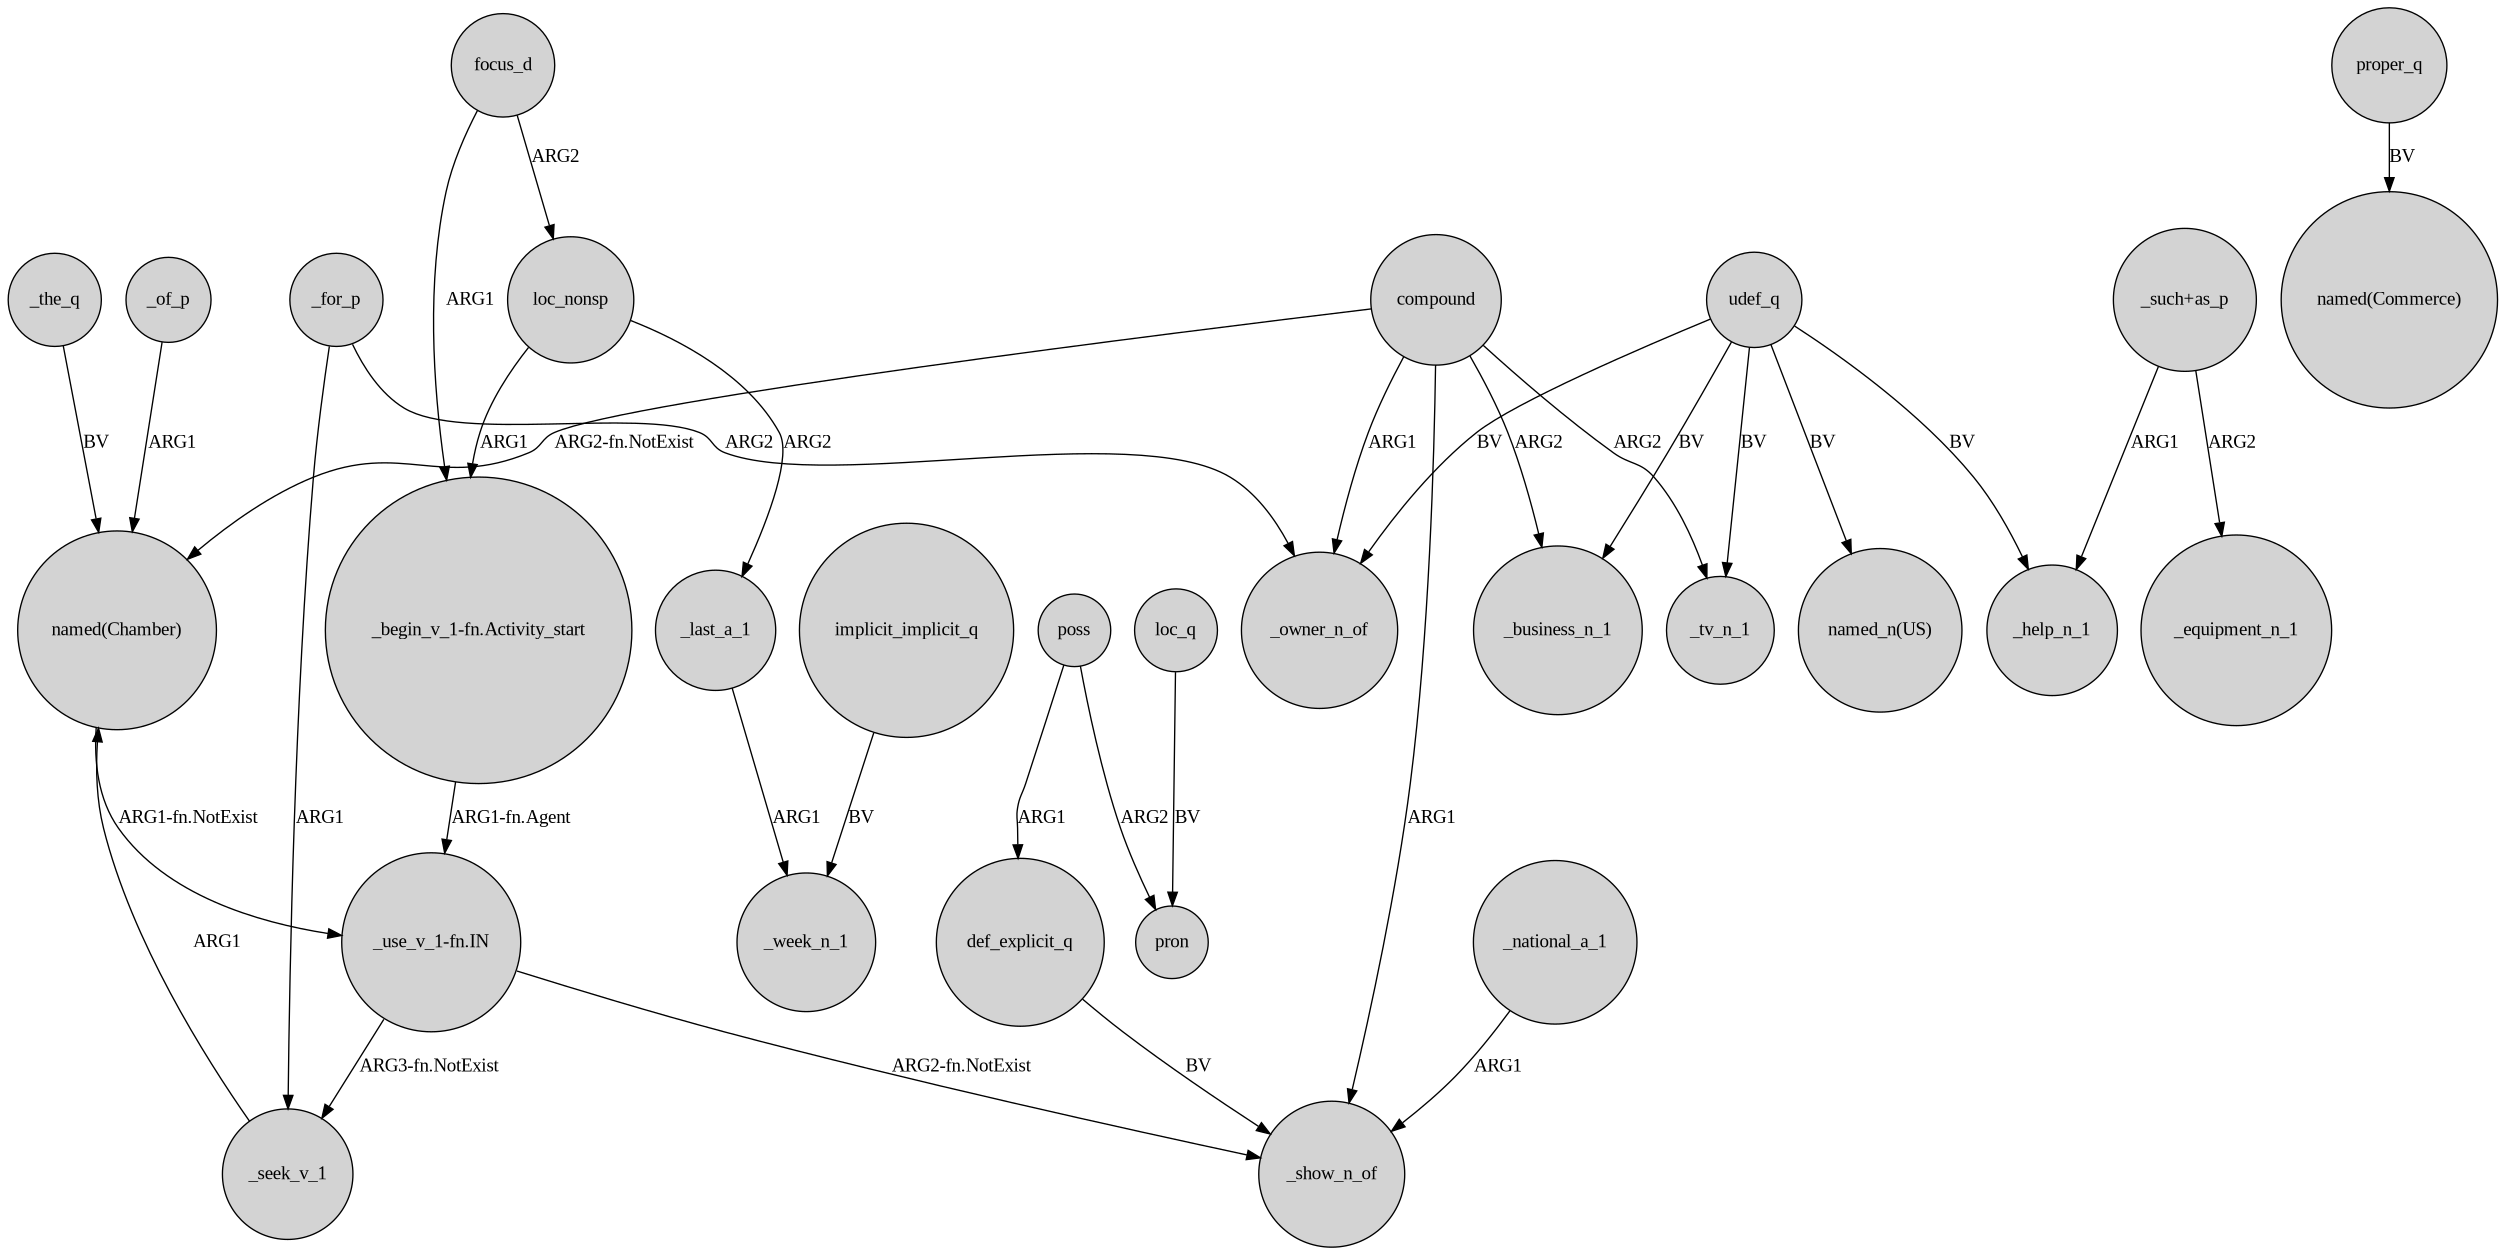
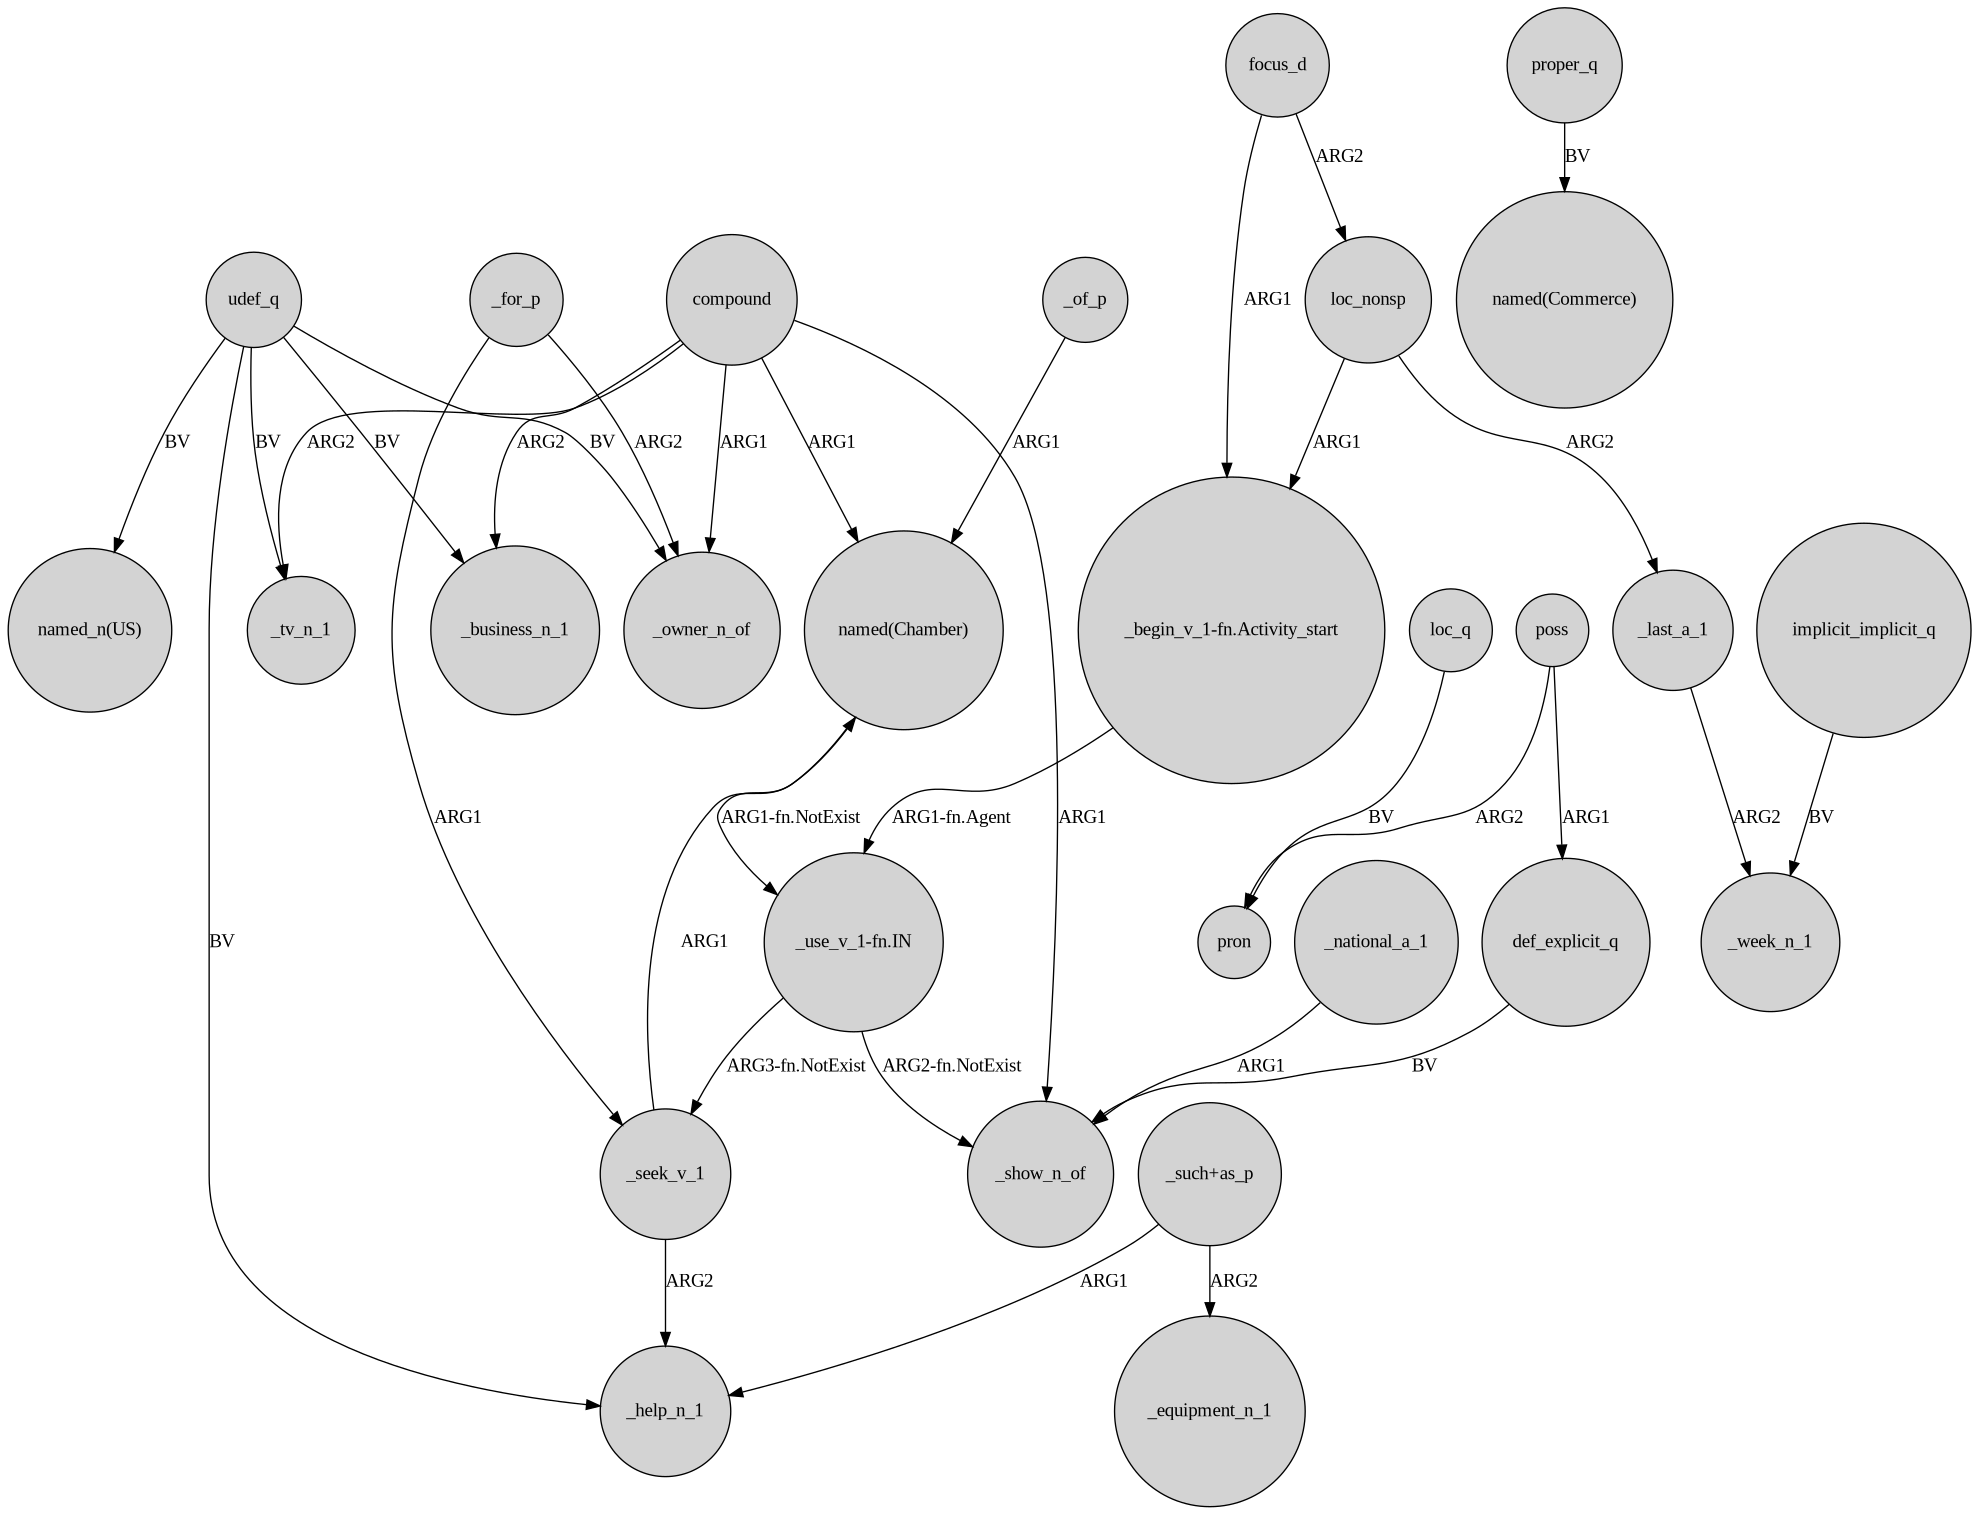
(55, 300) -> none
(624, 443) -> (832, 443)
(797, 818) -> (1757, 818)
none -> (665, 1286)
